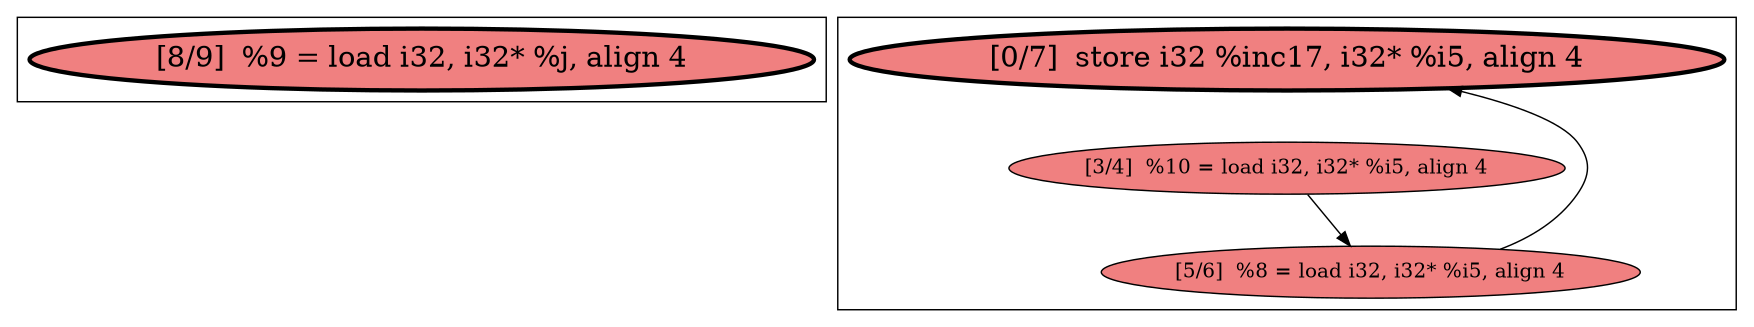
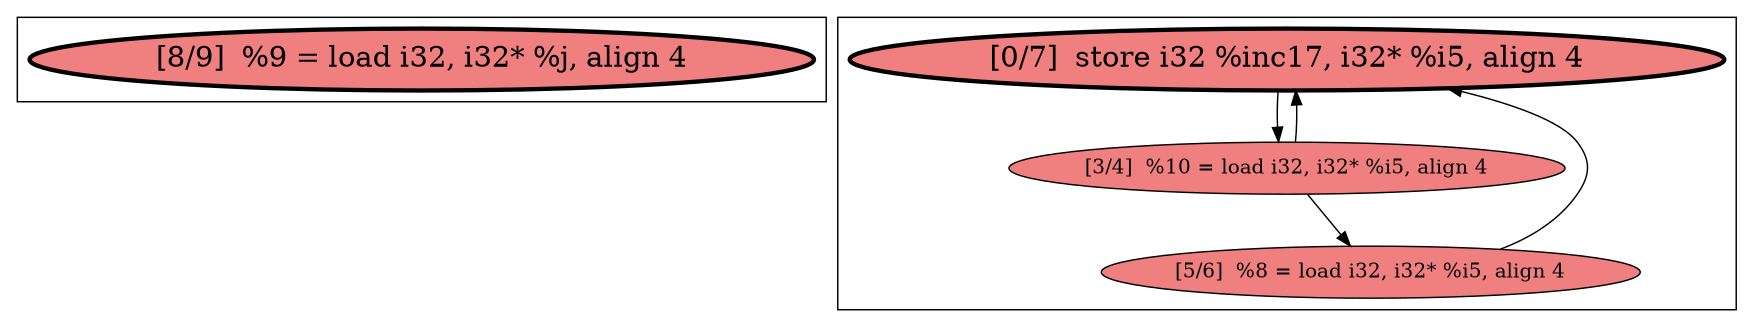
none -> (1277, 109)
none -> (1297, 123)
